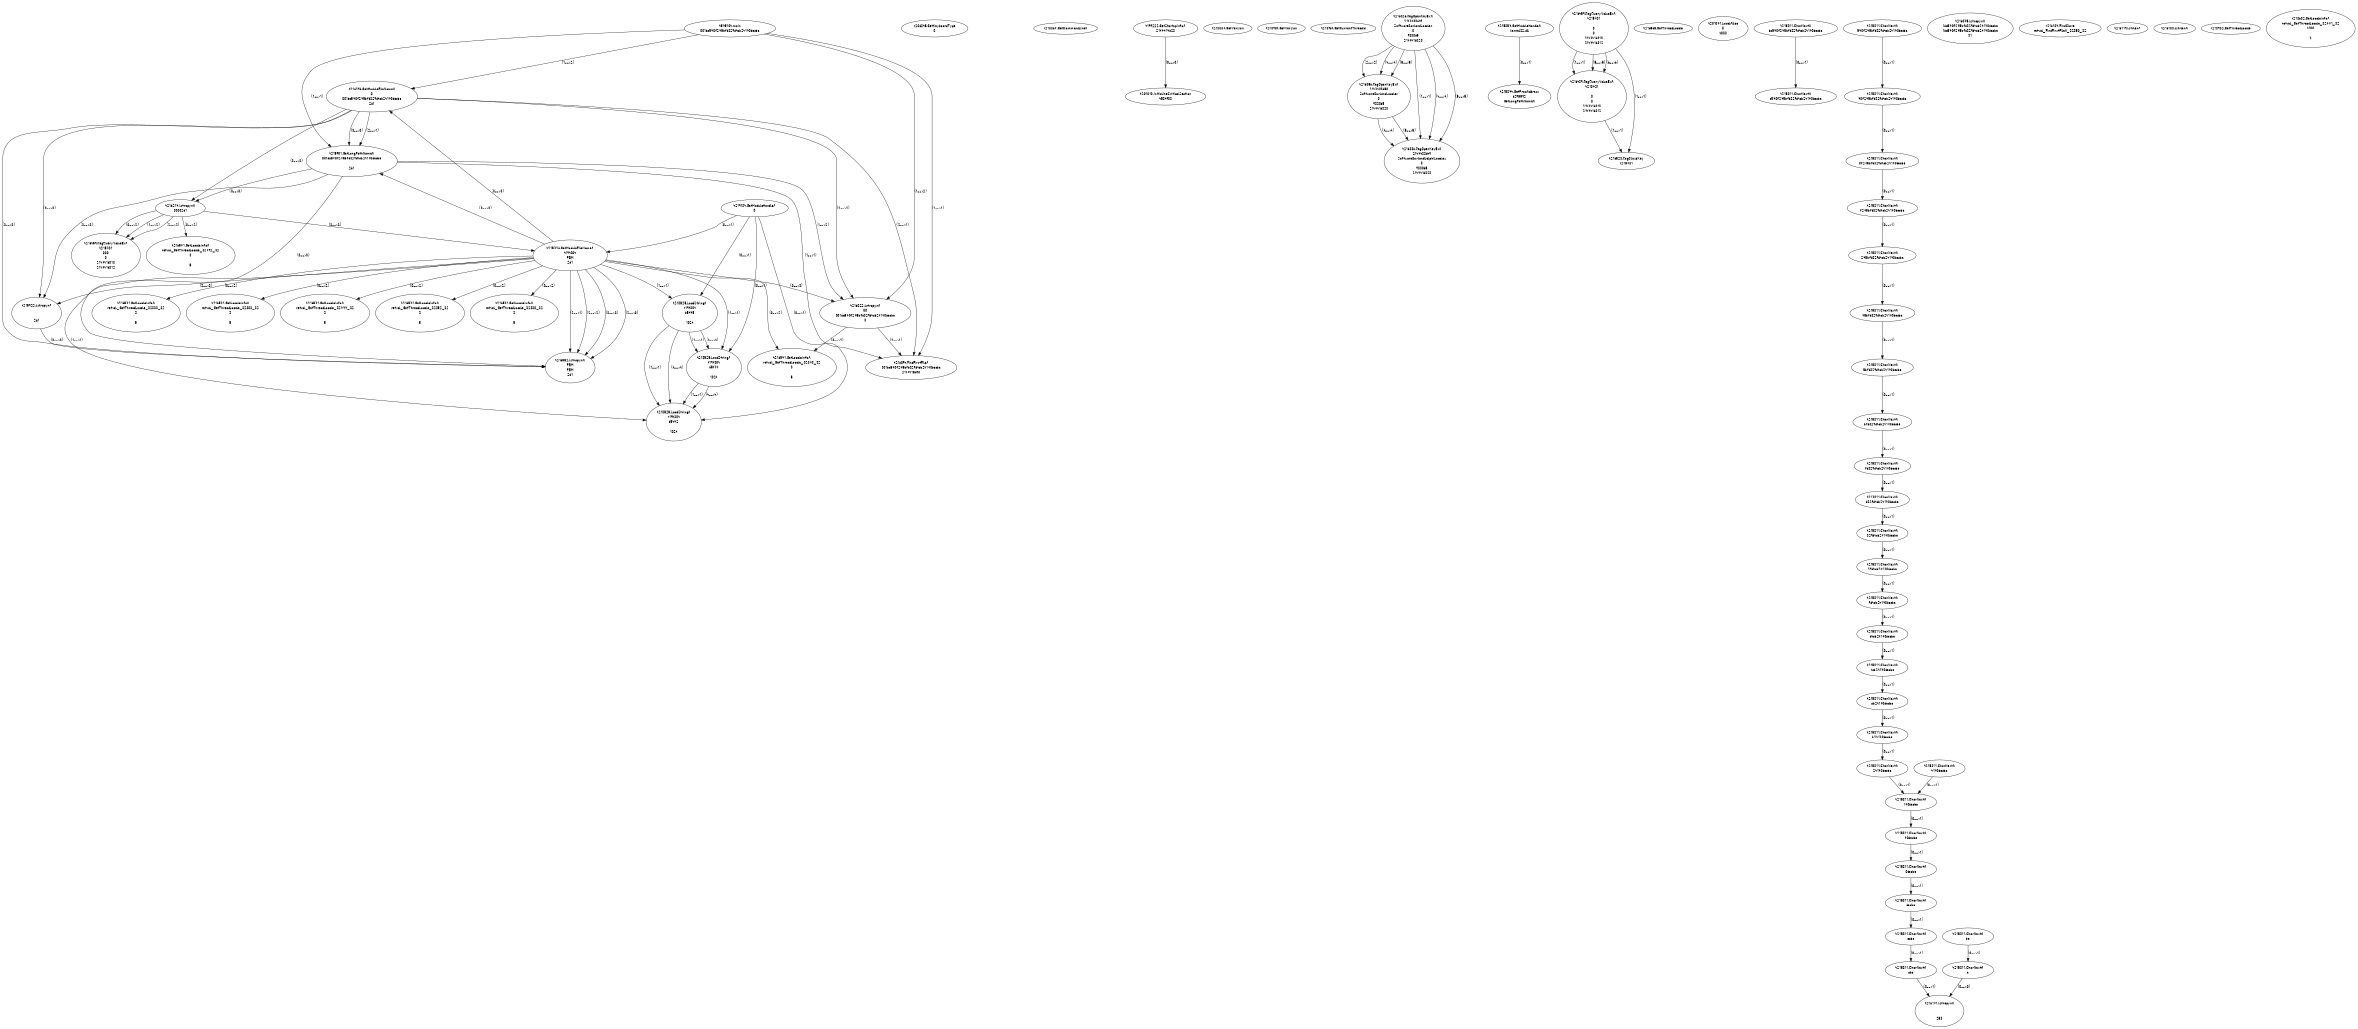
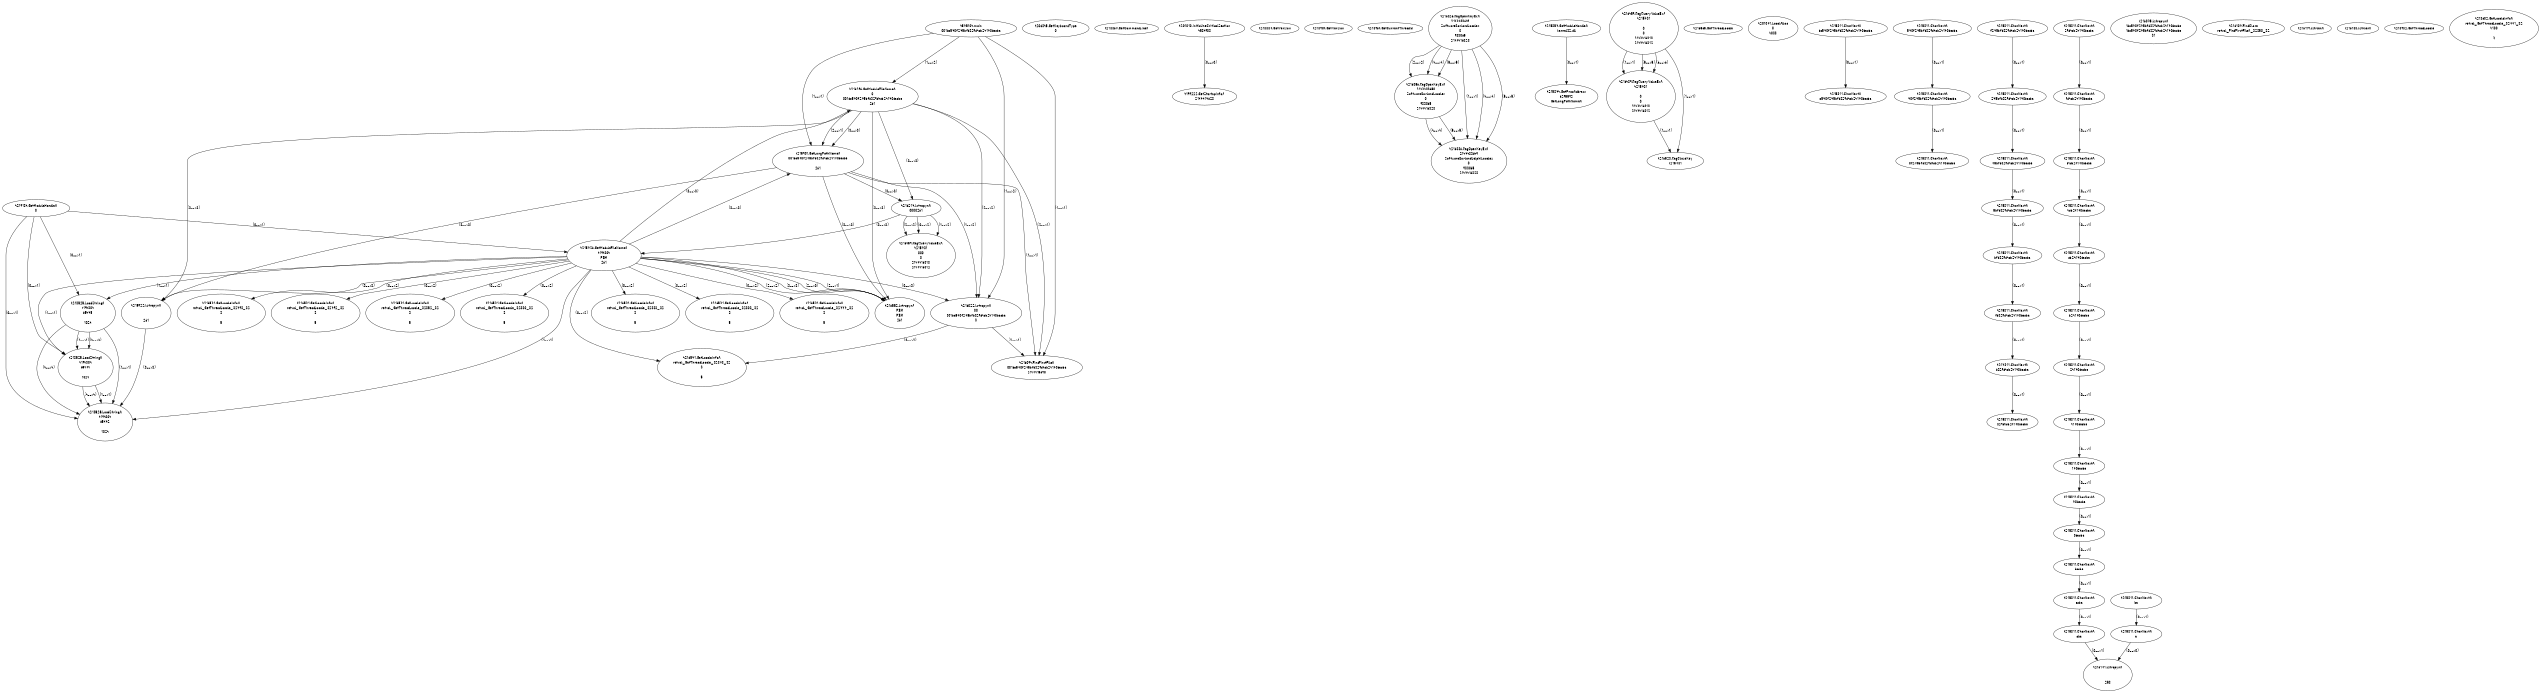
(1166, 61) -> (1205, 61)
(1592, 97) -> (1641, 97)
(1882, 183) -> none
(184, 225) -> (459, 278)
none -> (221, 313)
(287, 360) -> (139, 368)
(1882, 548) -> none
(1896, 784) -> (2079, 393)
